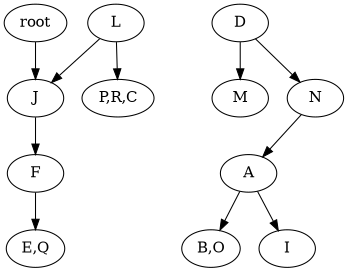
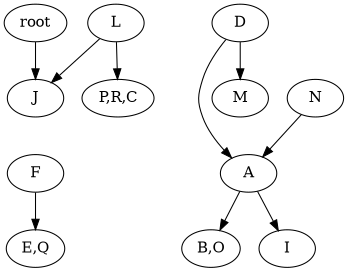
(274, 57) -> (199, 95)
(36, 131) -> none
